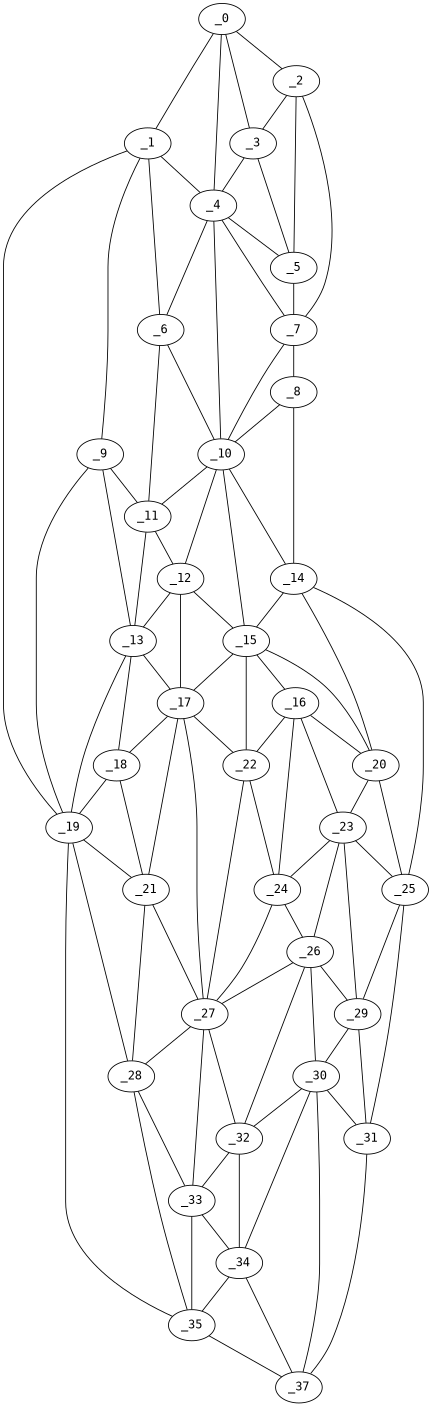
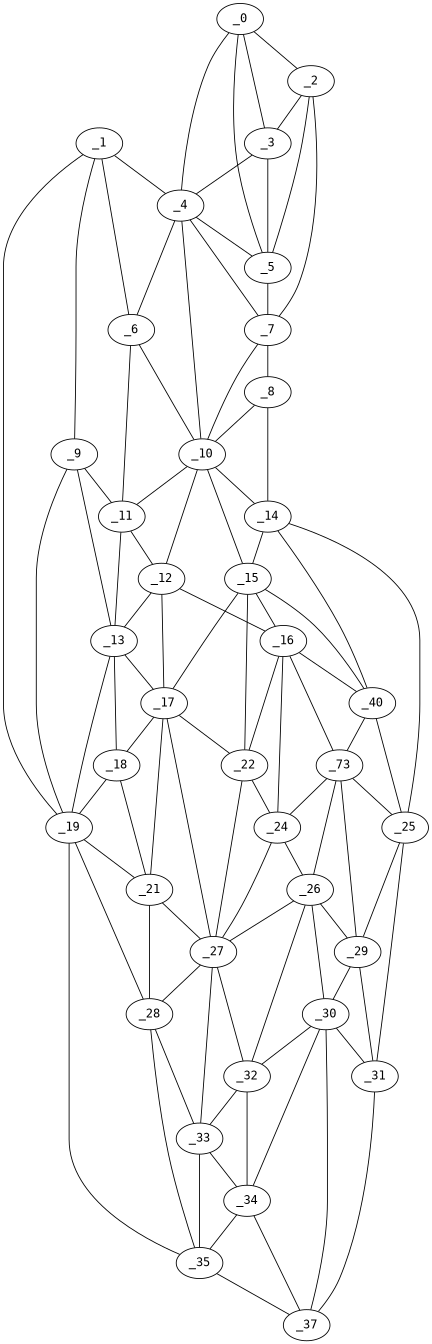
(184, 81) -> (235, 145)
(213, 610) -> (220, 609)
(376, 765) -> (372, 703)
(343, 828) -> (340, 765)
